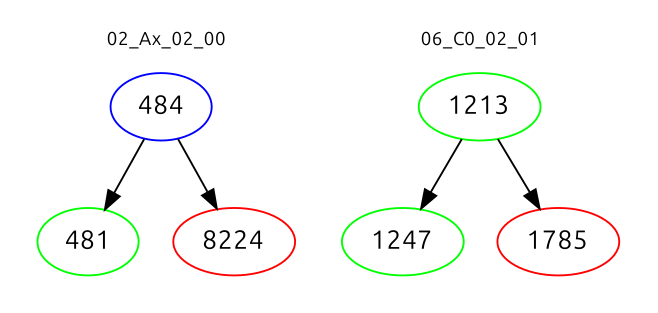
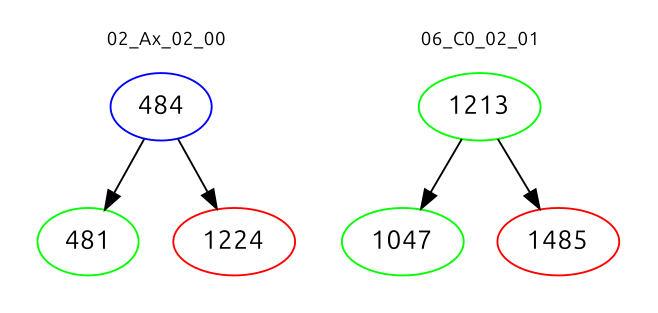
(234, 242) -> (234, 242)
(403, 242) -> (403, 242)
(558, 242) -> (558, 242)
